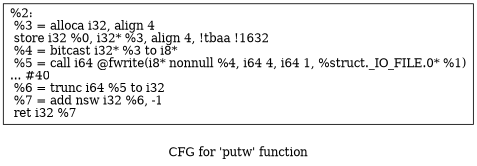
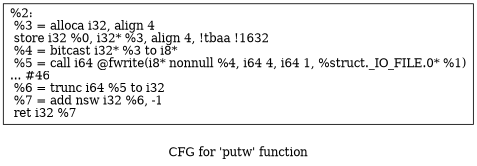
(30, 76) -> (30, 76)
